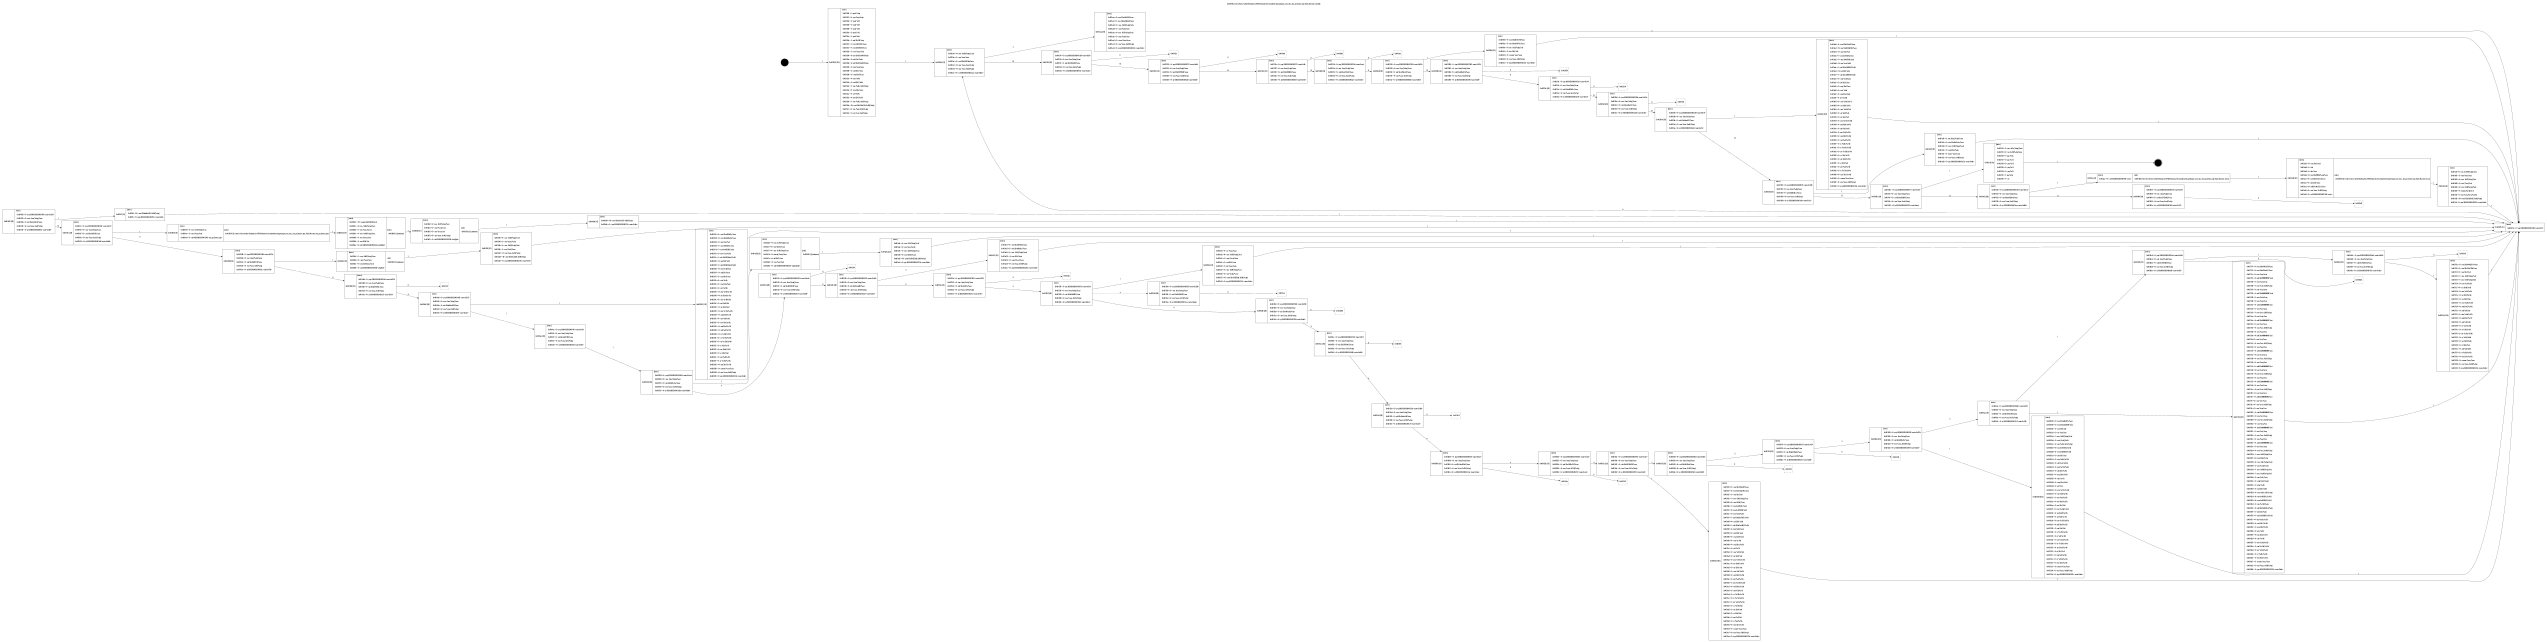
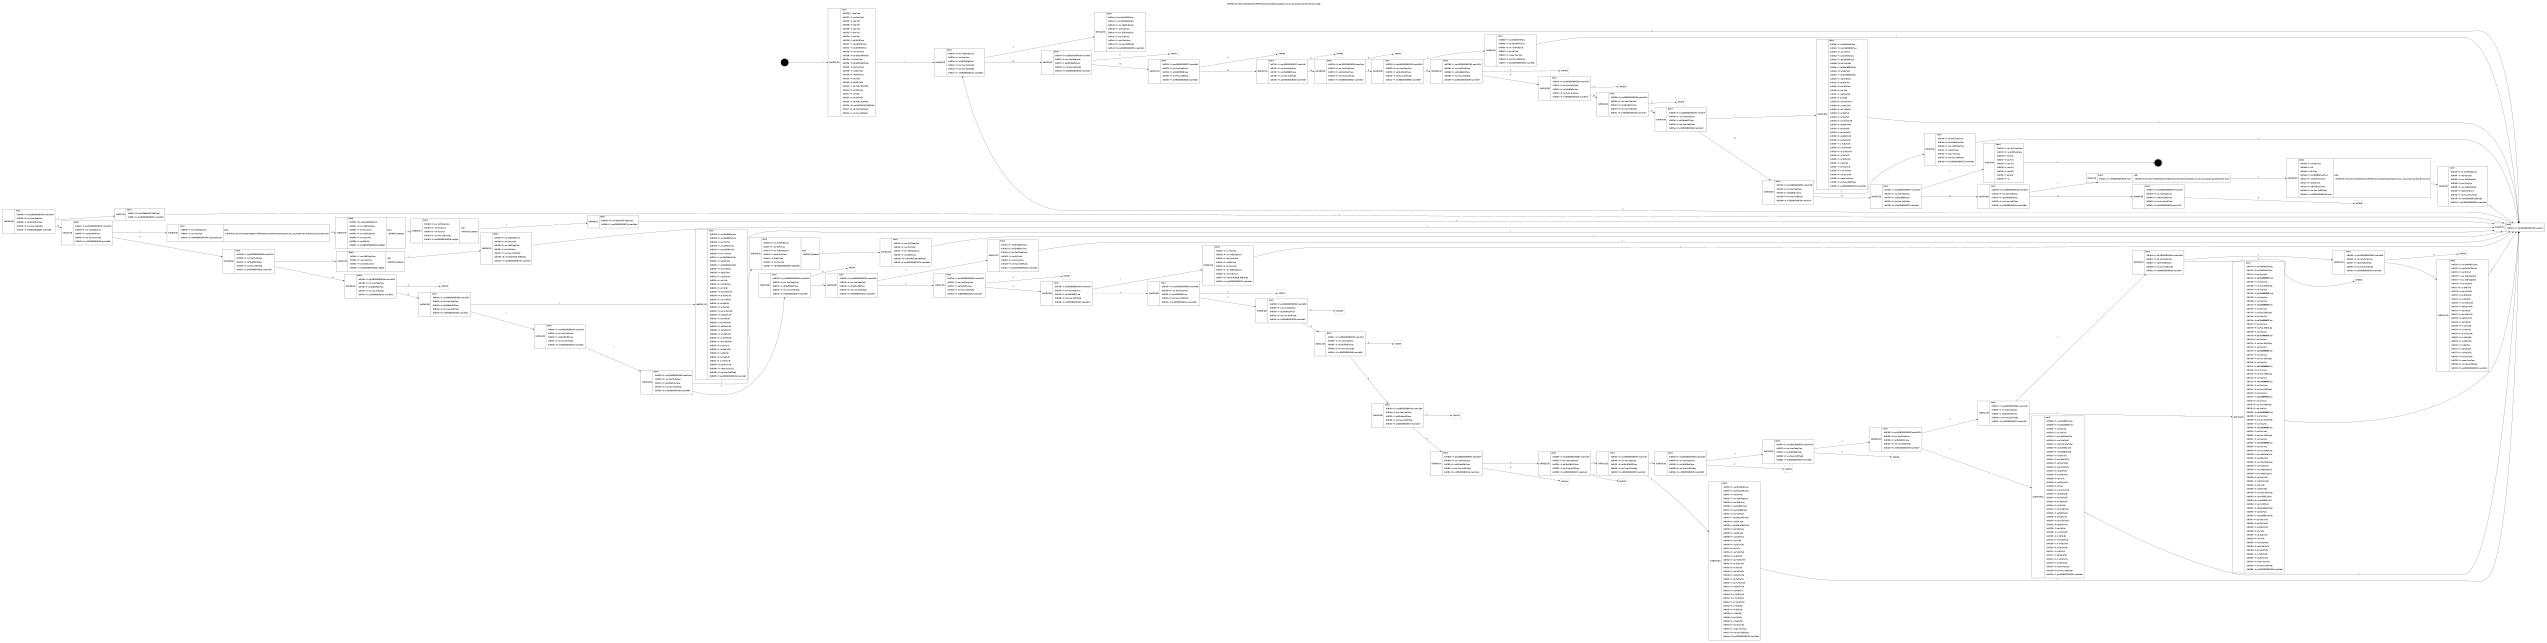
(1173, 311) -> (1227, 302)
